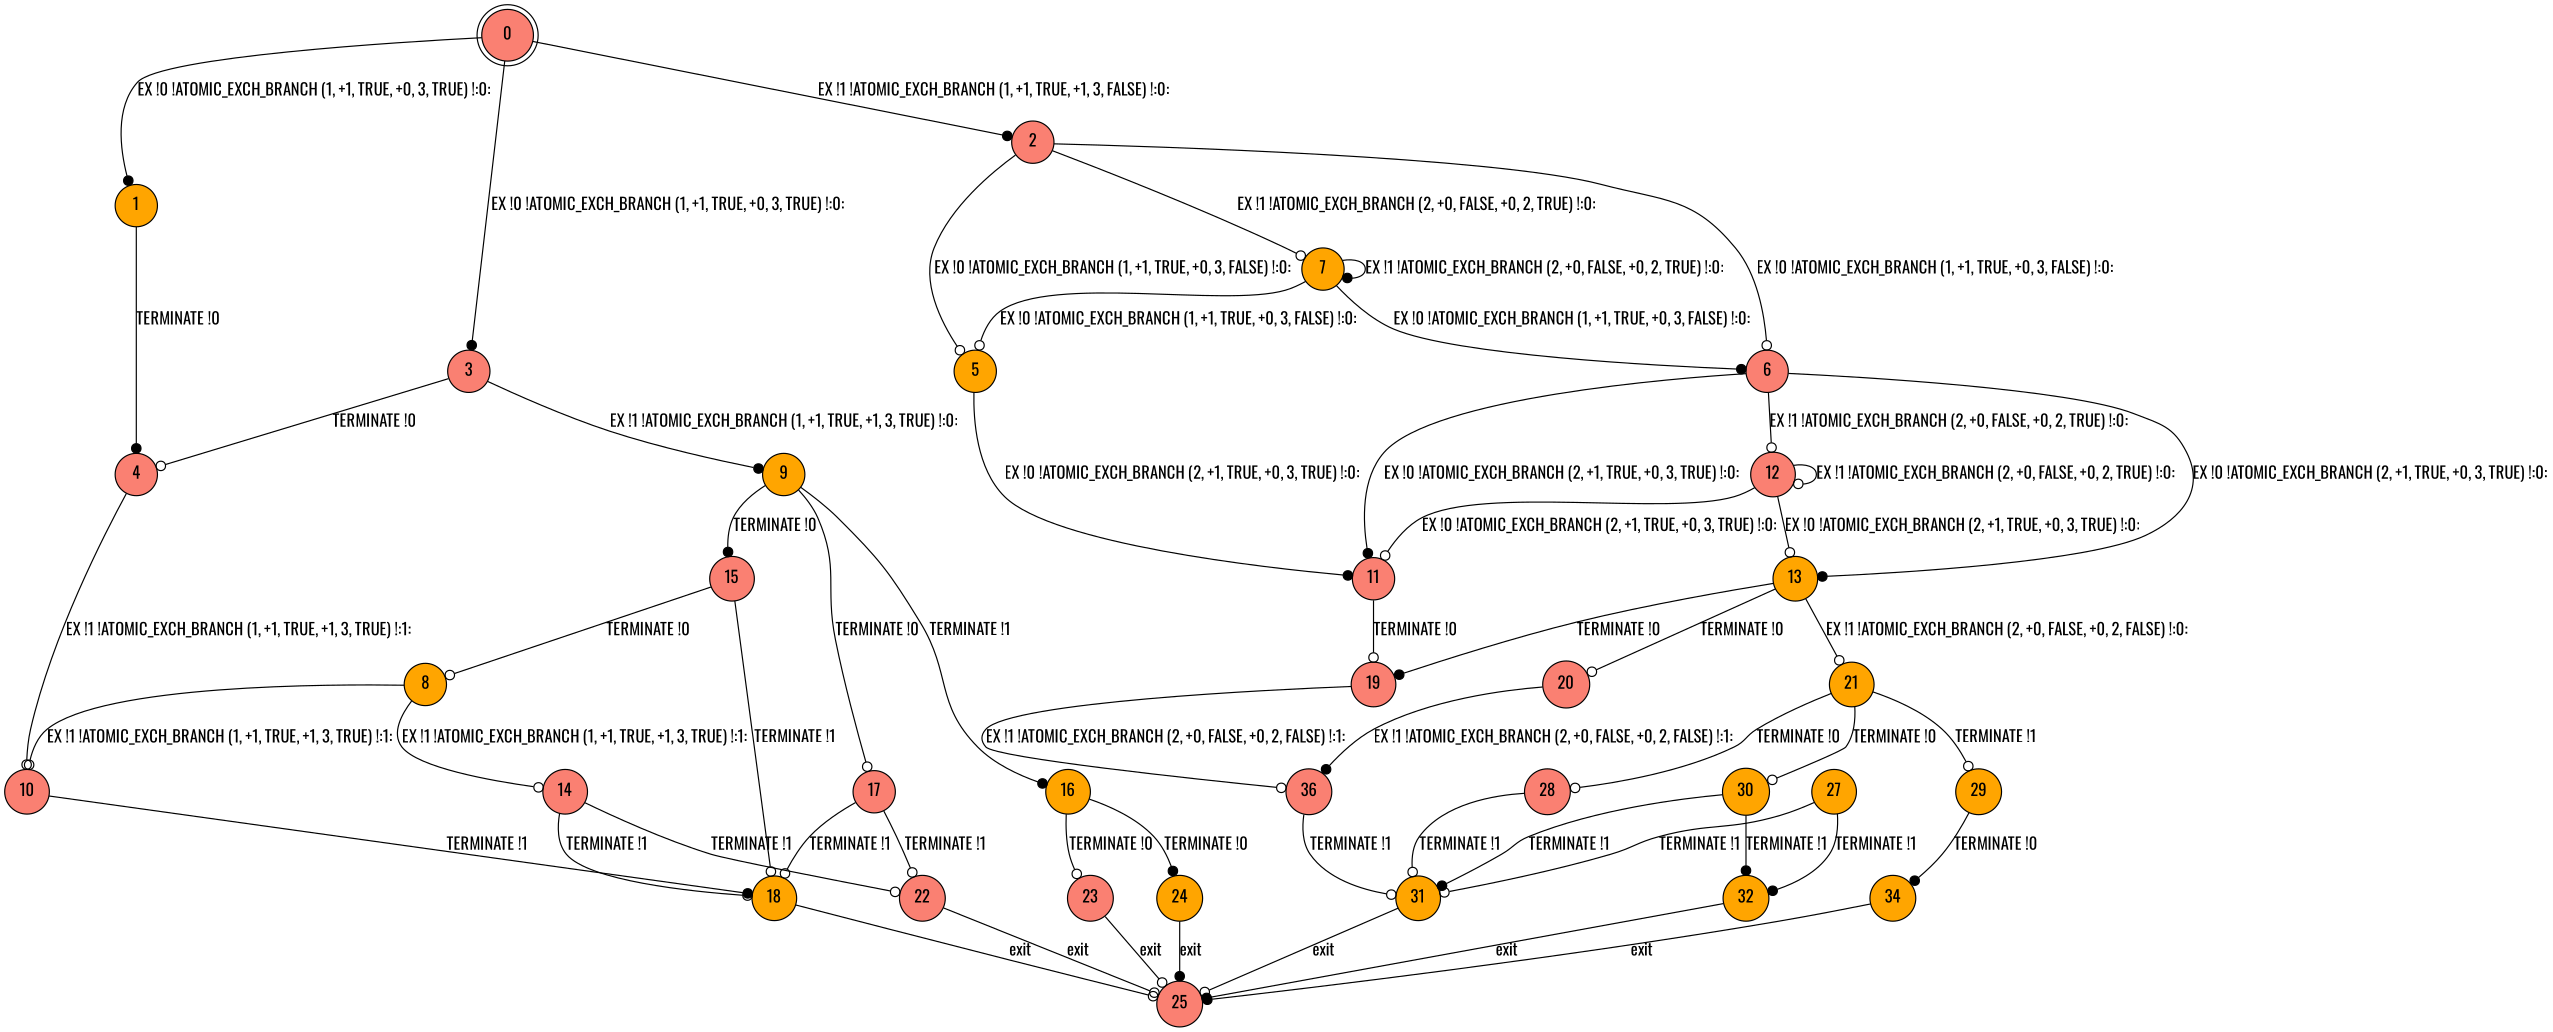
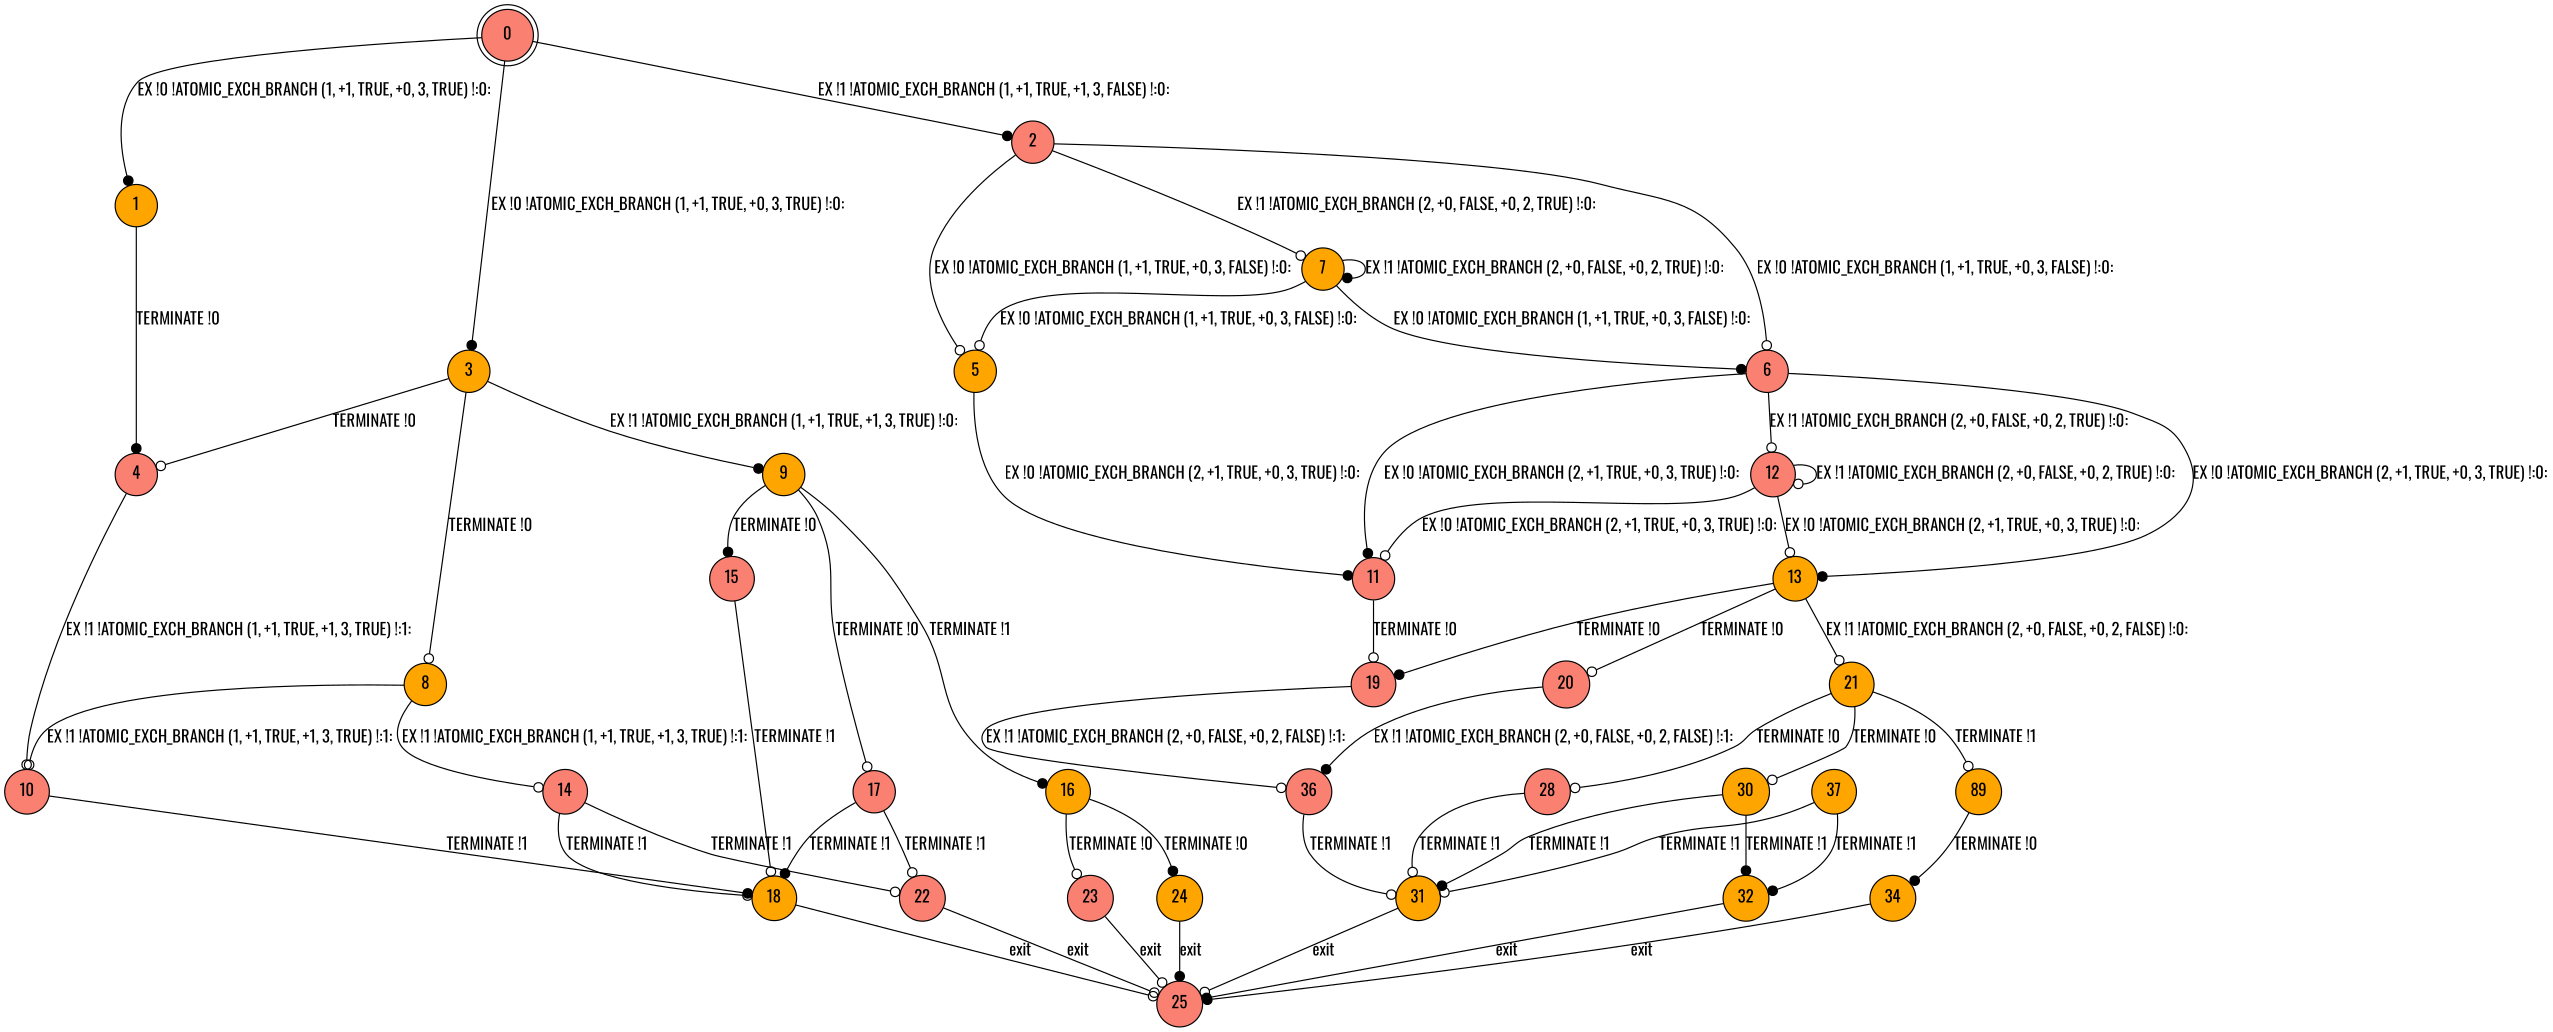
(469, 371) -> (469, 371)
(583, 630) -> (448, 523)
(1834, 792) -> (1834, 792)
(1979, 792) -> (1979, 792)
(816, 830) -> (816, 830)
